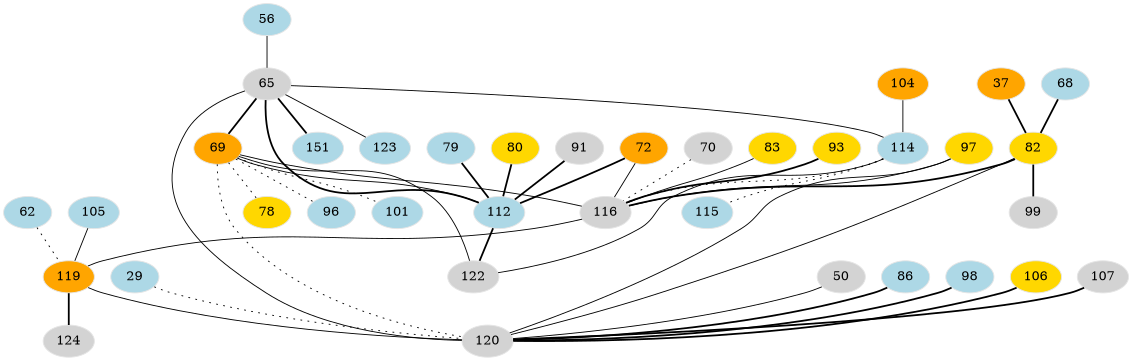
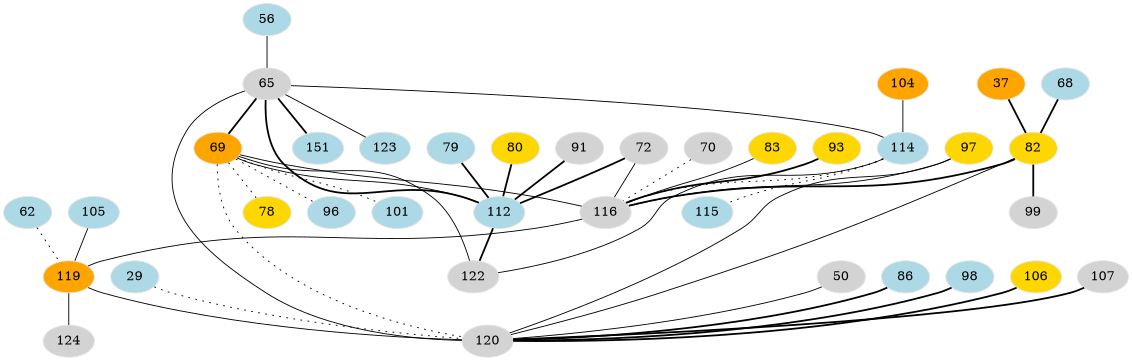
(644, 148) -> (644, 148)
(69, 309) -> (69, 309)
